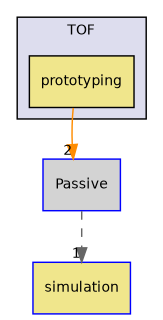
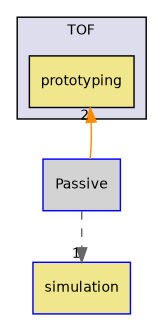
(72, 128) -> (91, 141)
